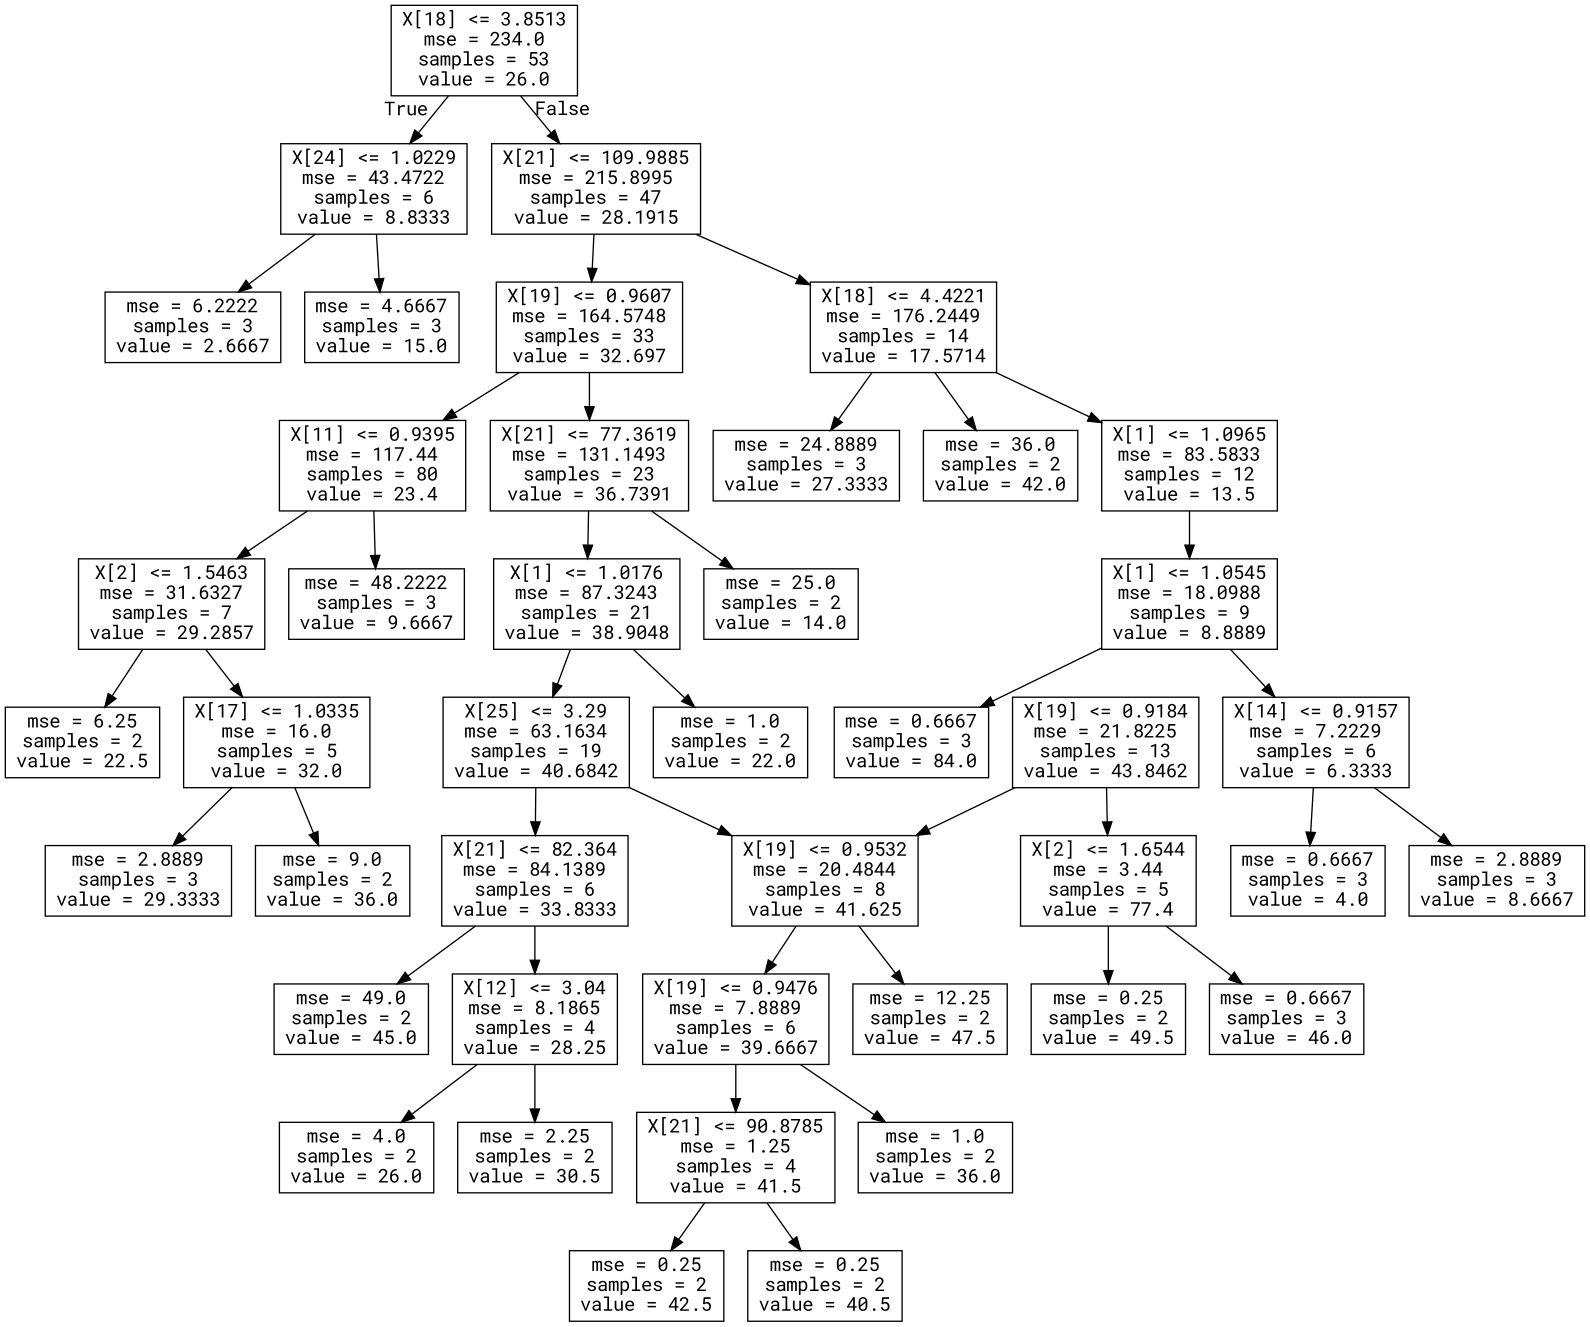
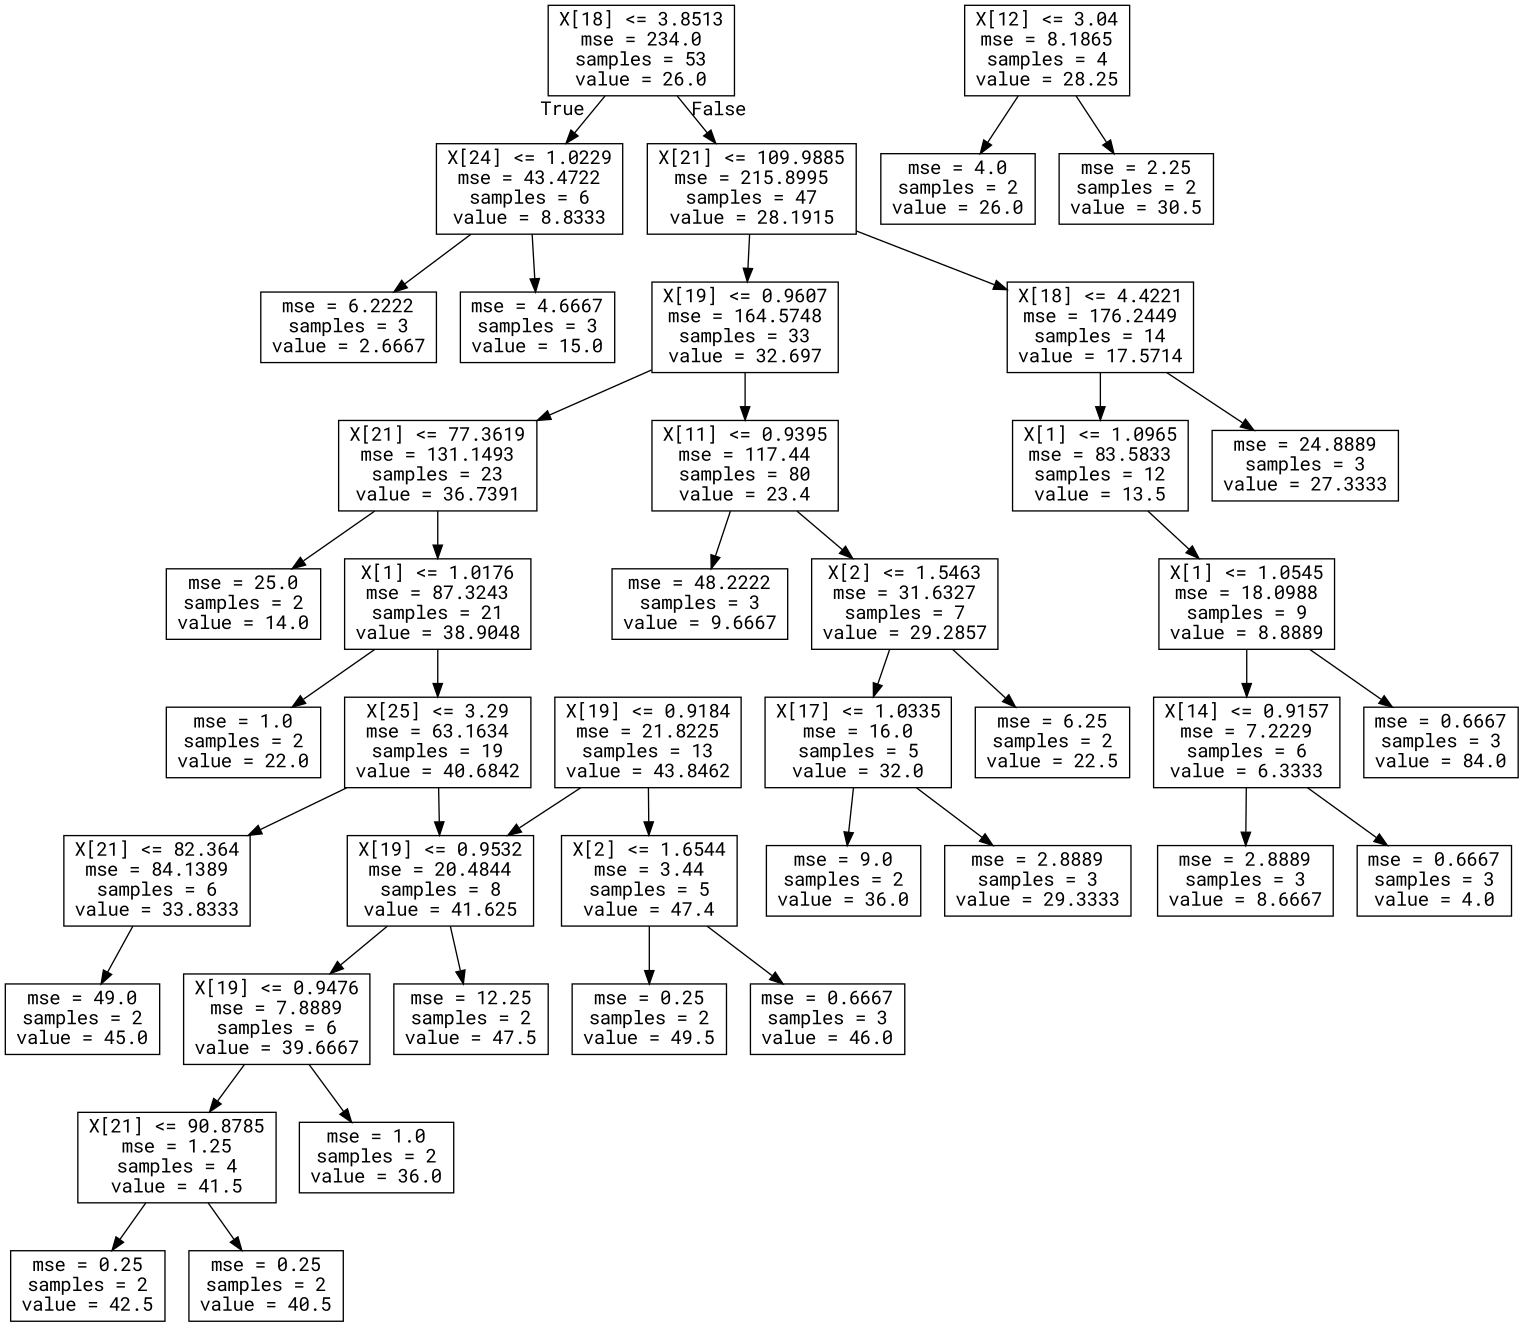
(1001, 466) -> none
(1108, 881) -> (649, 881)
(535, 943) -> none
